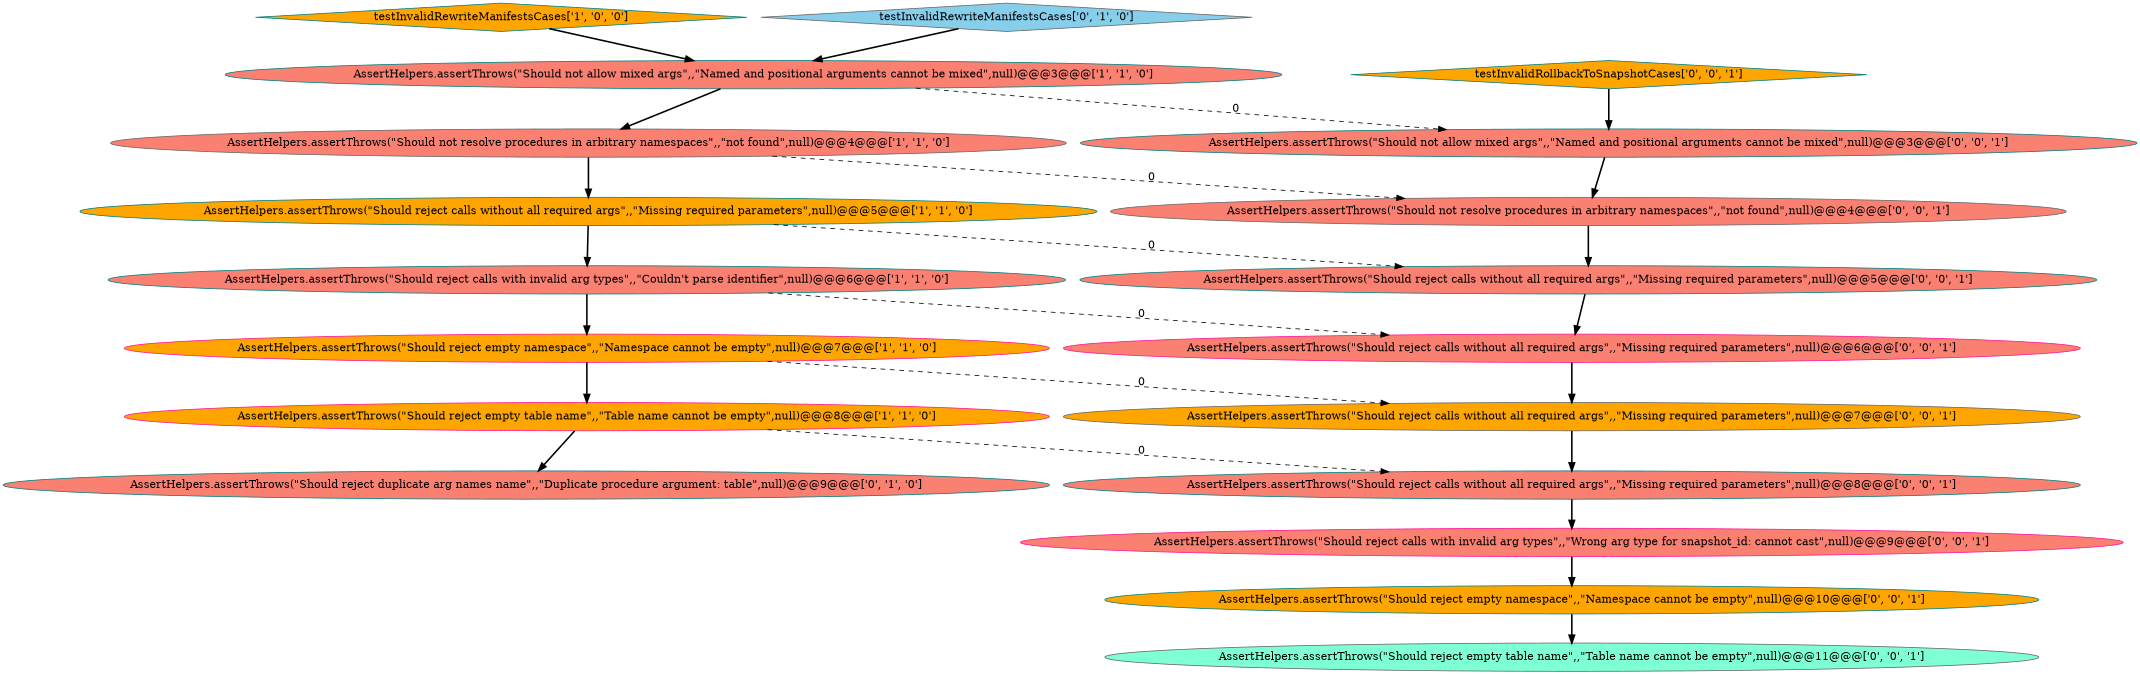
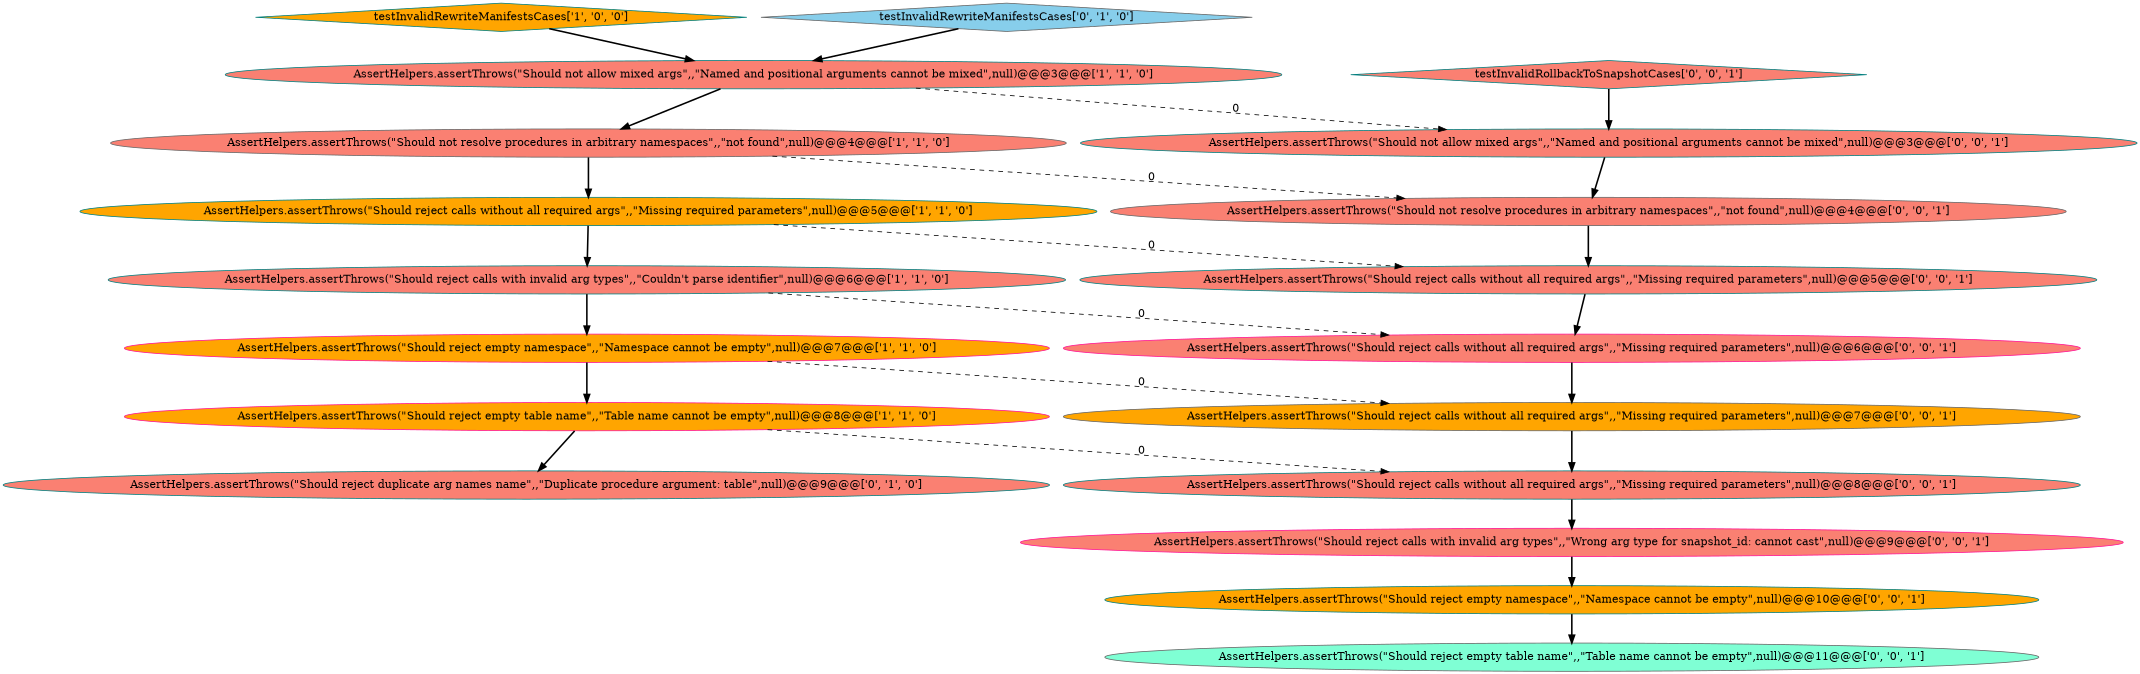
(1609, 75) -> (1609, 75)
